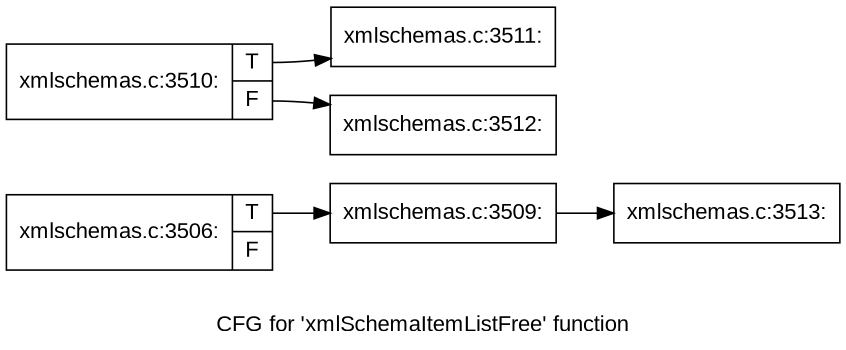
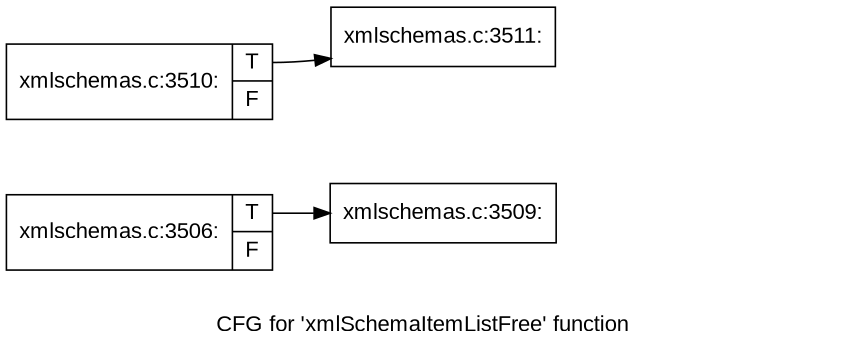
(443, 125) -> none
(727, 213) -> none
